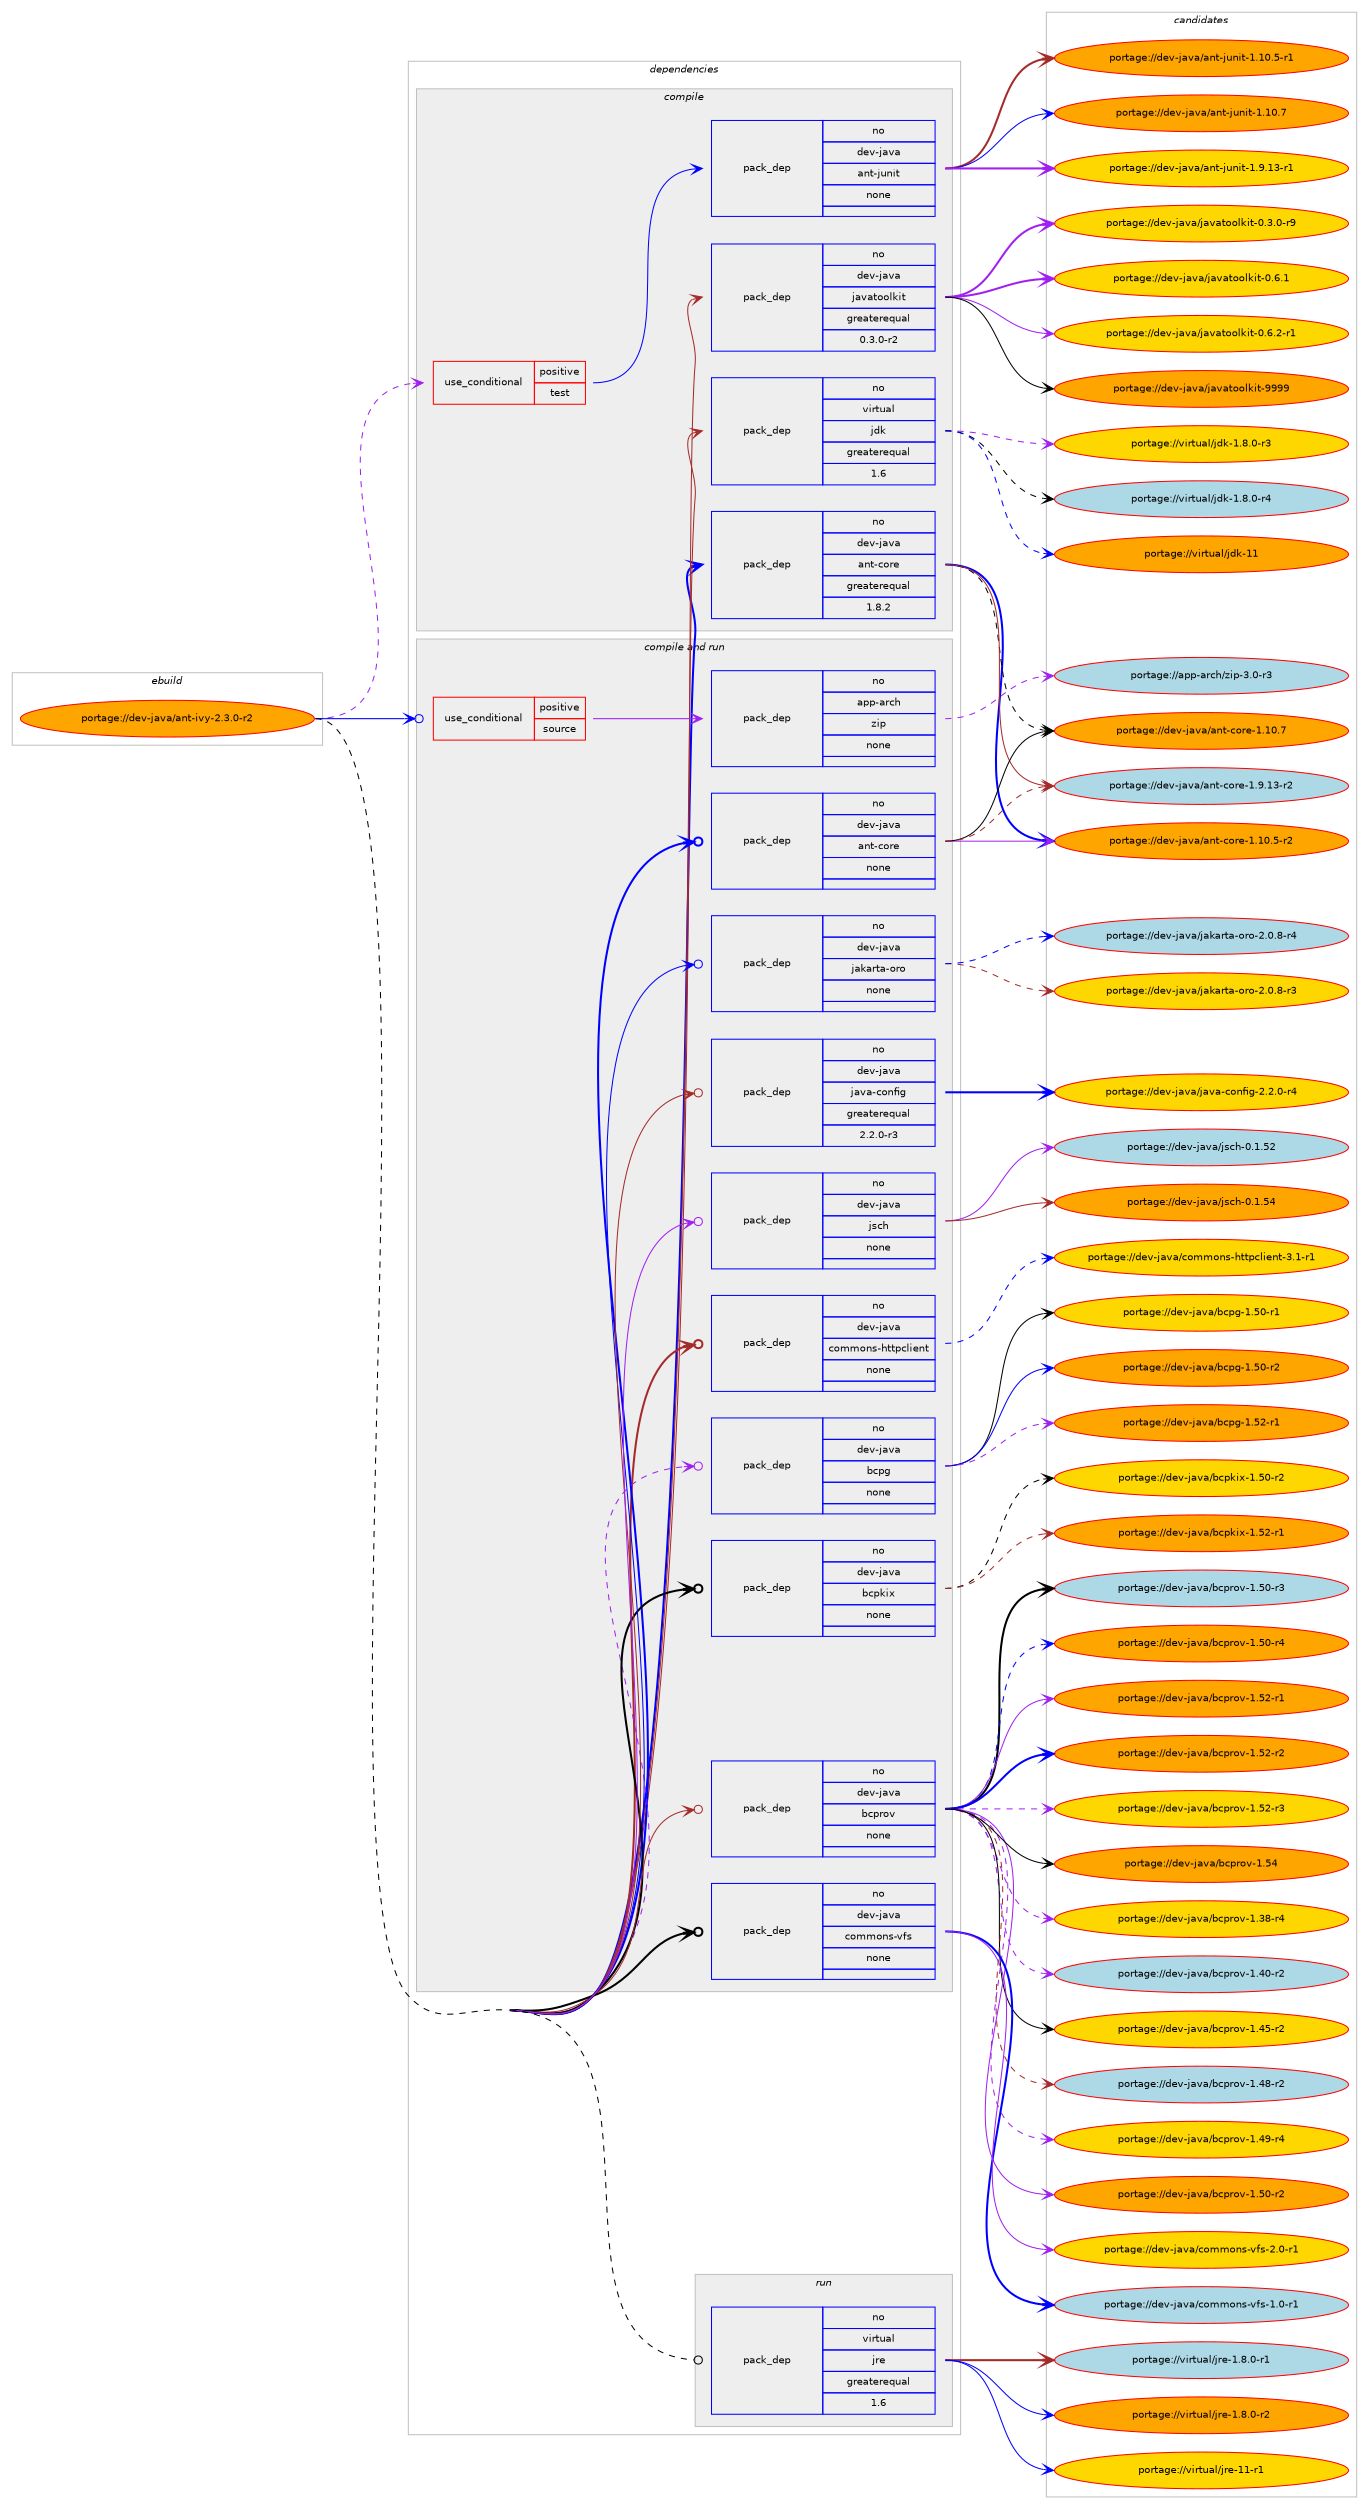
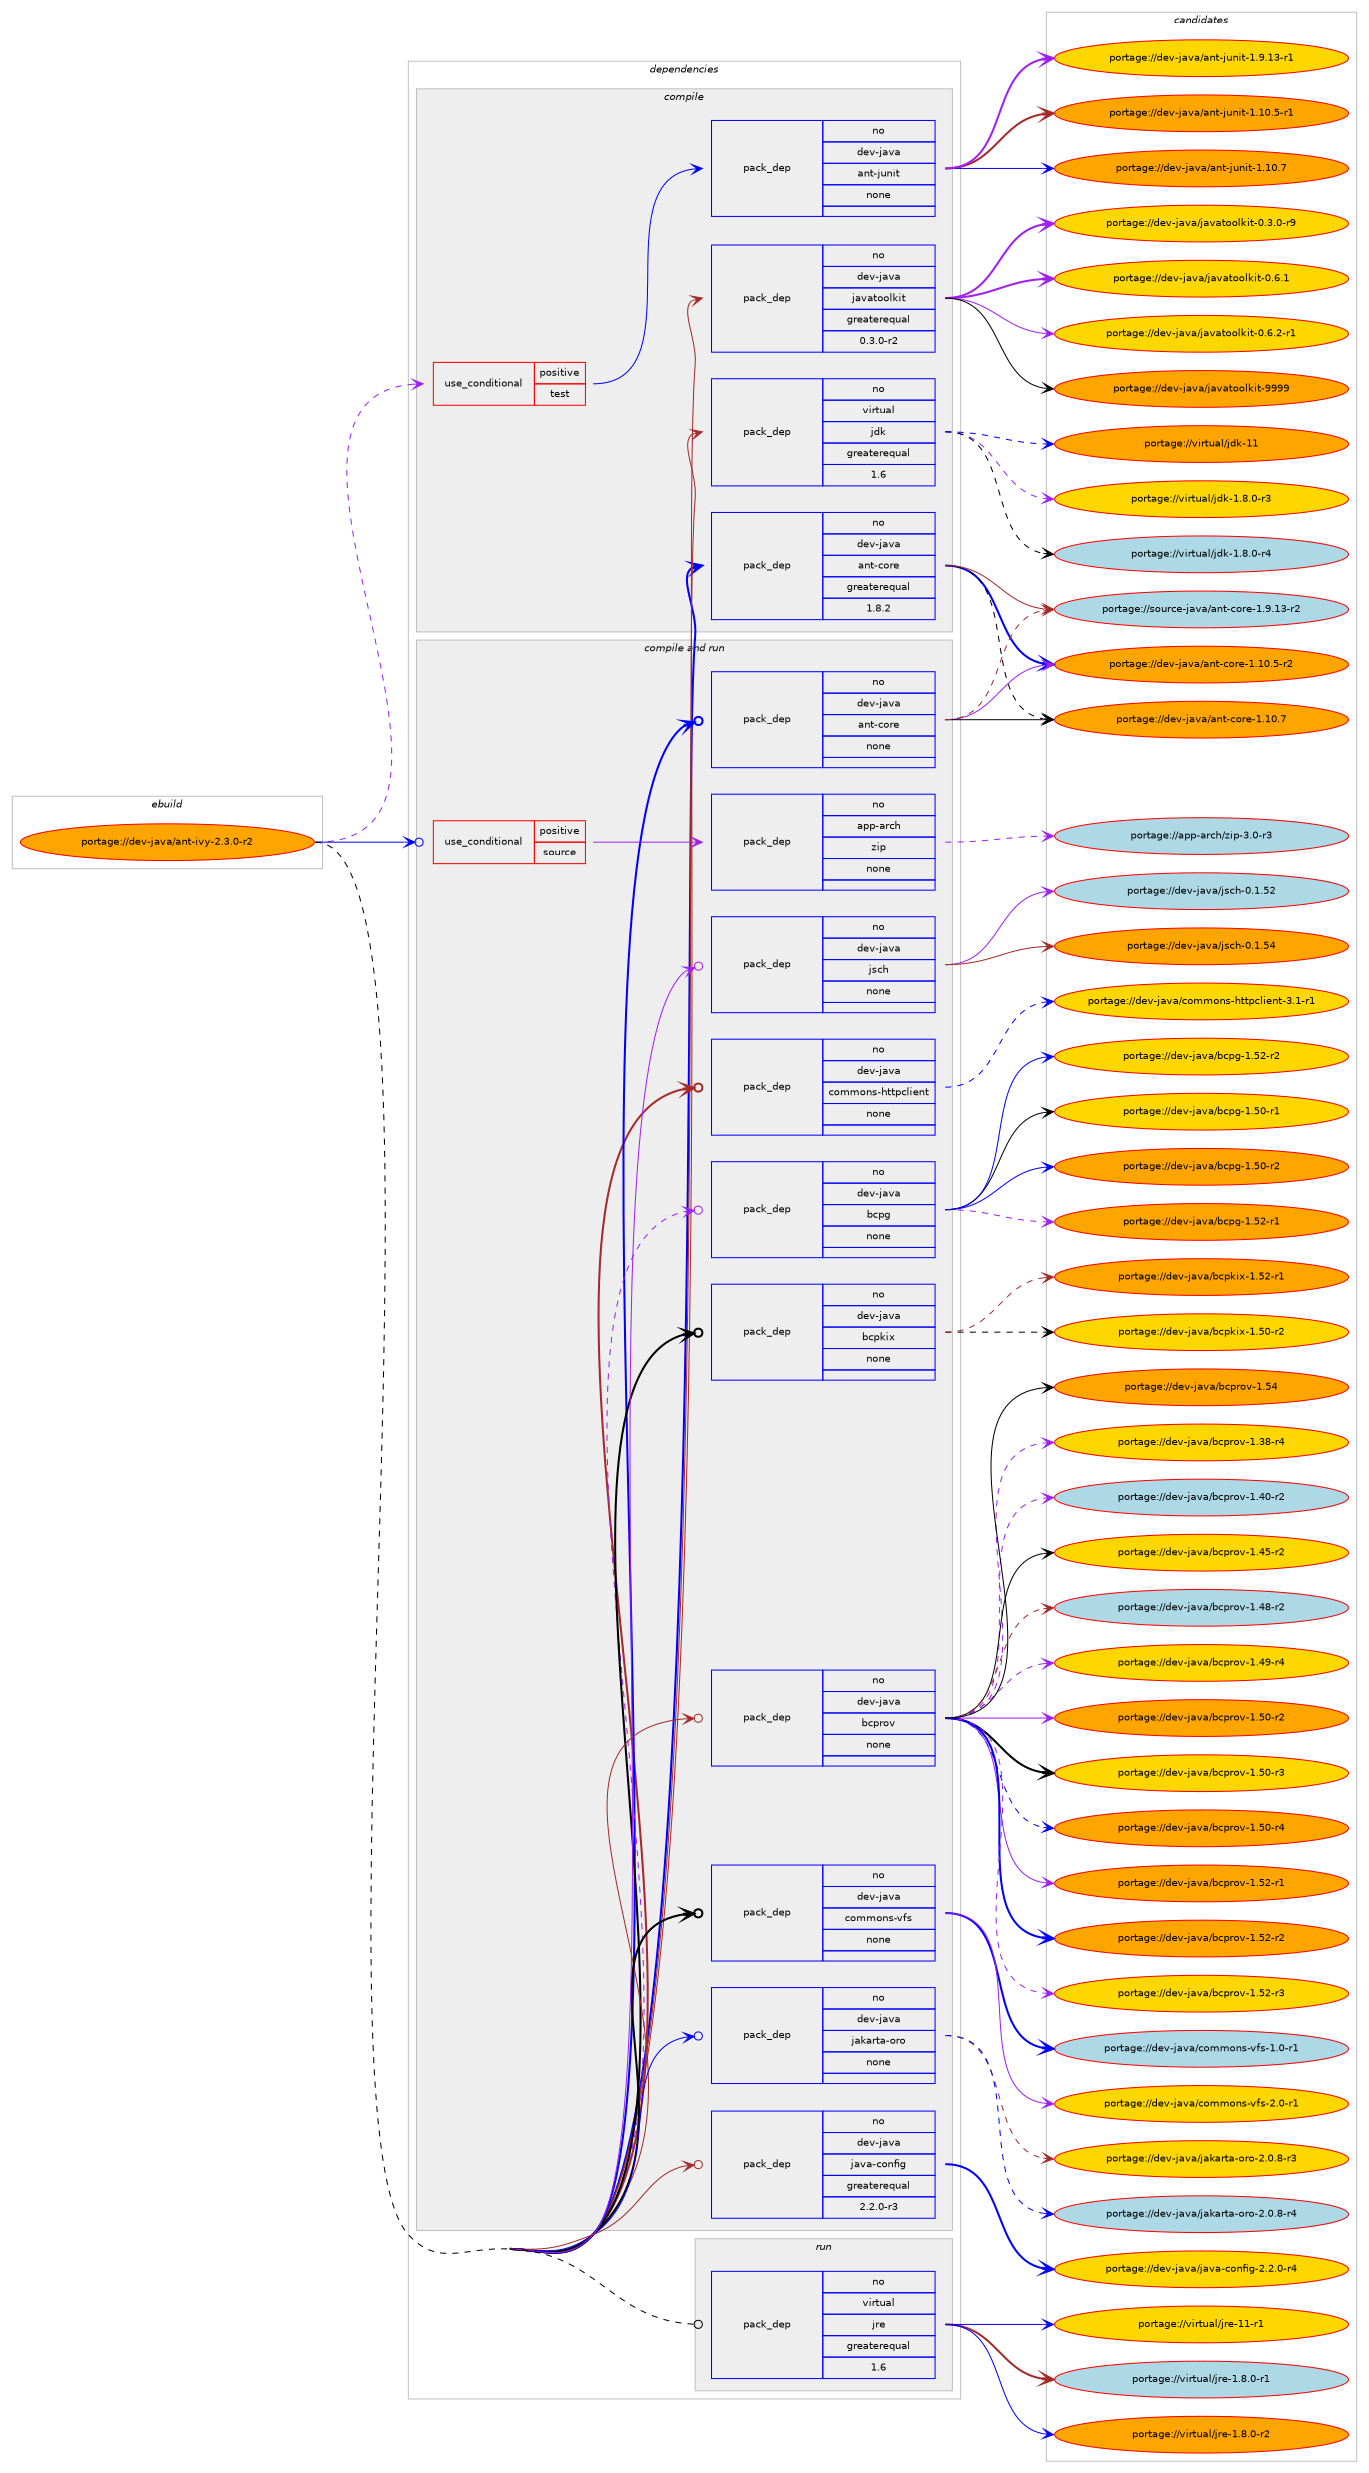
(1202, 786) -> (1202, 609)
none -> (1202, 1057)
(1202, 1588) -> (1202, 1773)
